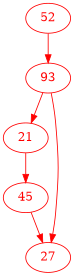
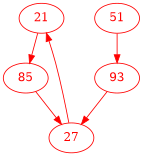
(48, 18) -> (117, 18)
(39, 104) -> (60, 82)
(26, 198) -> (26, 78)
